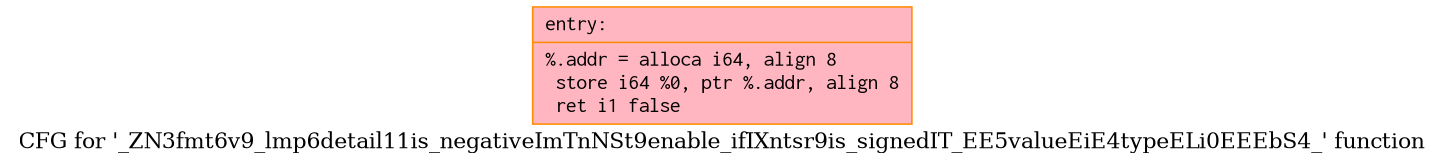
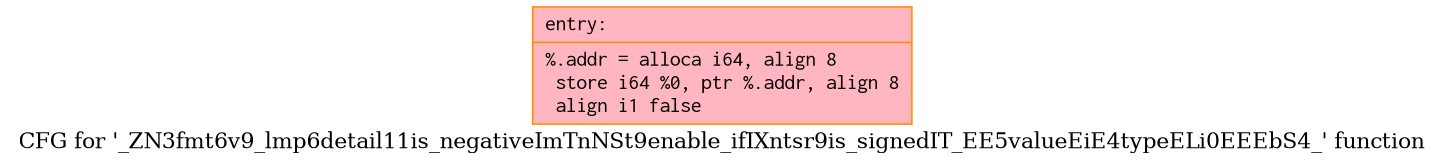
(613, 106) -> (624, 106)
